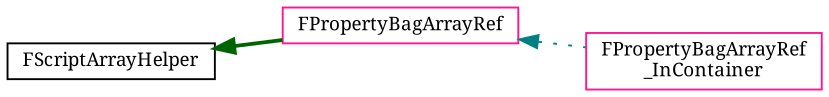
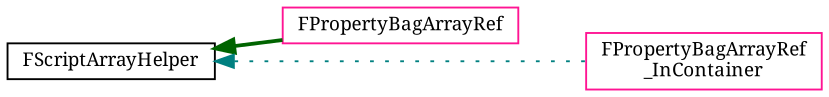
(562, 45) -> (410, 61)
